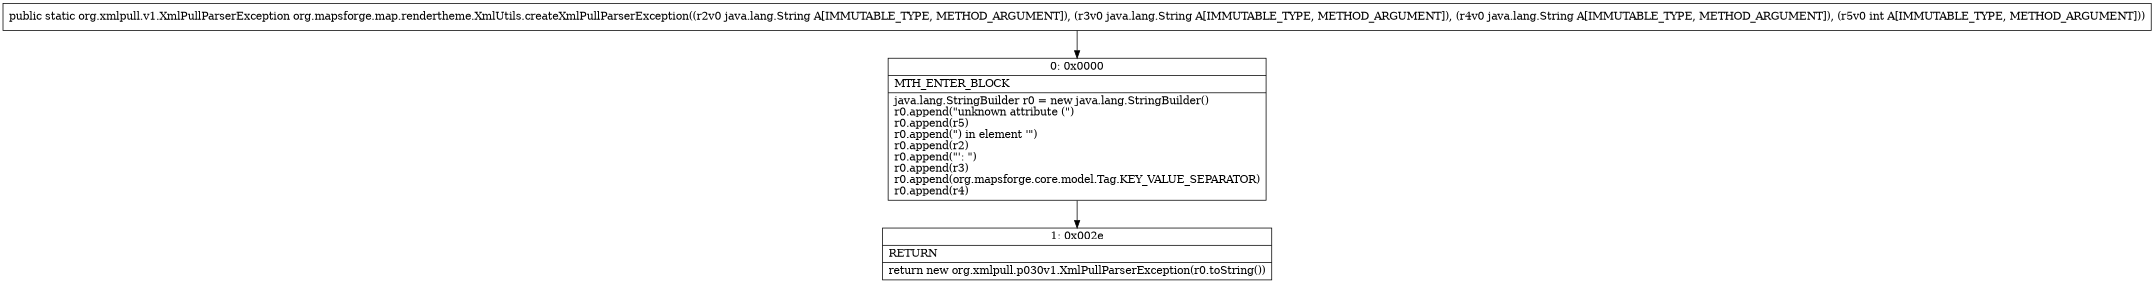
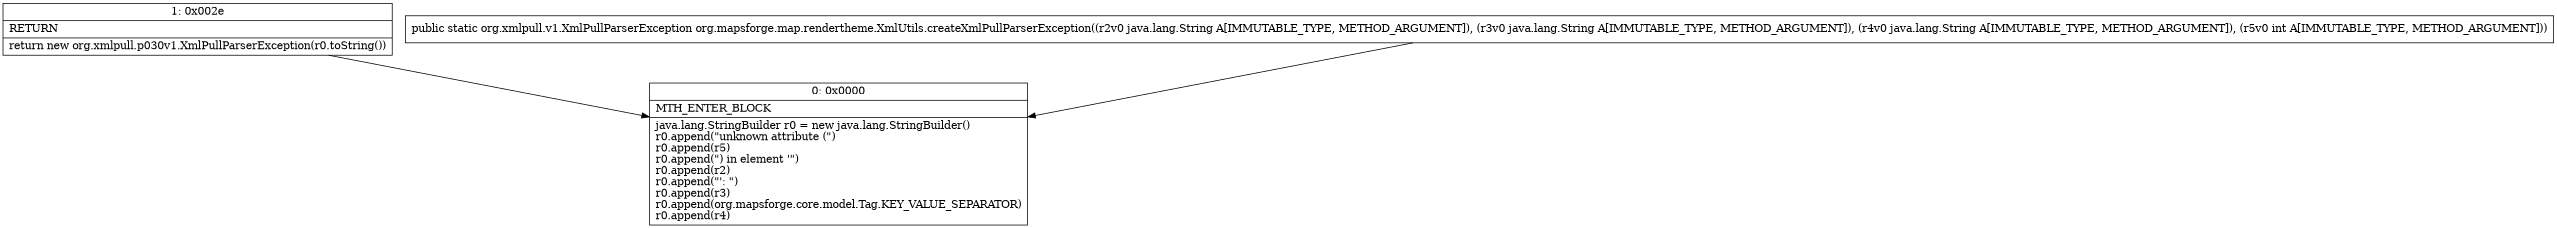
(1077, 211) -> (485, 85)
